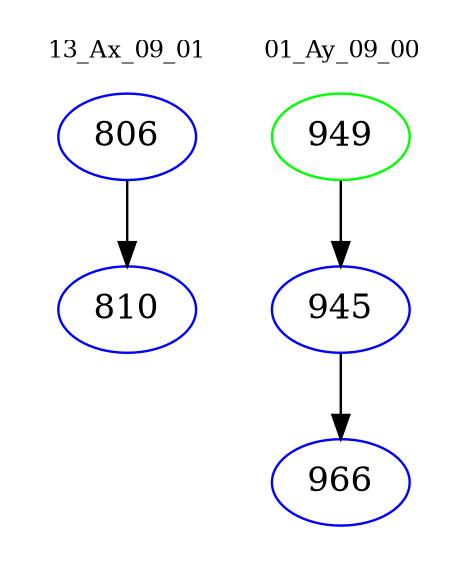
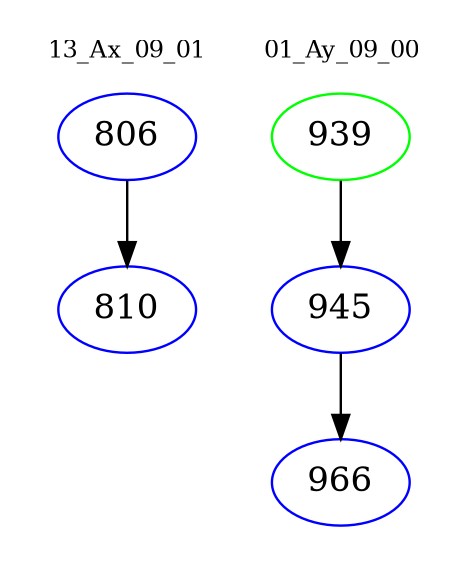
(341, 137) -> (341, 137)
